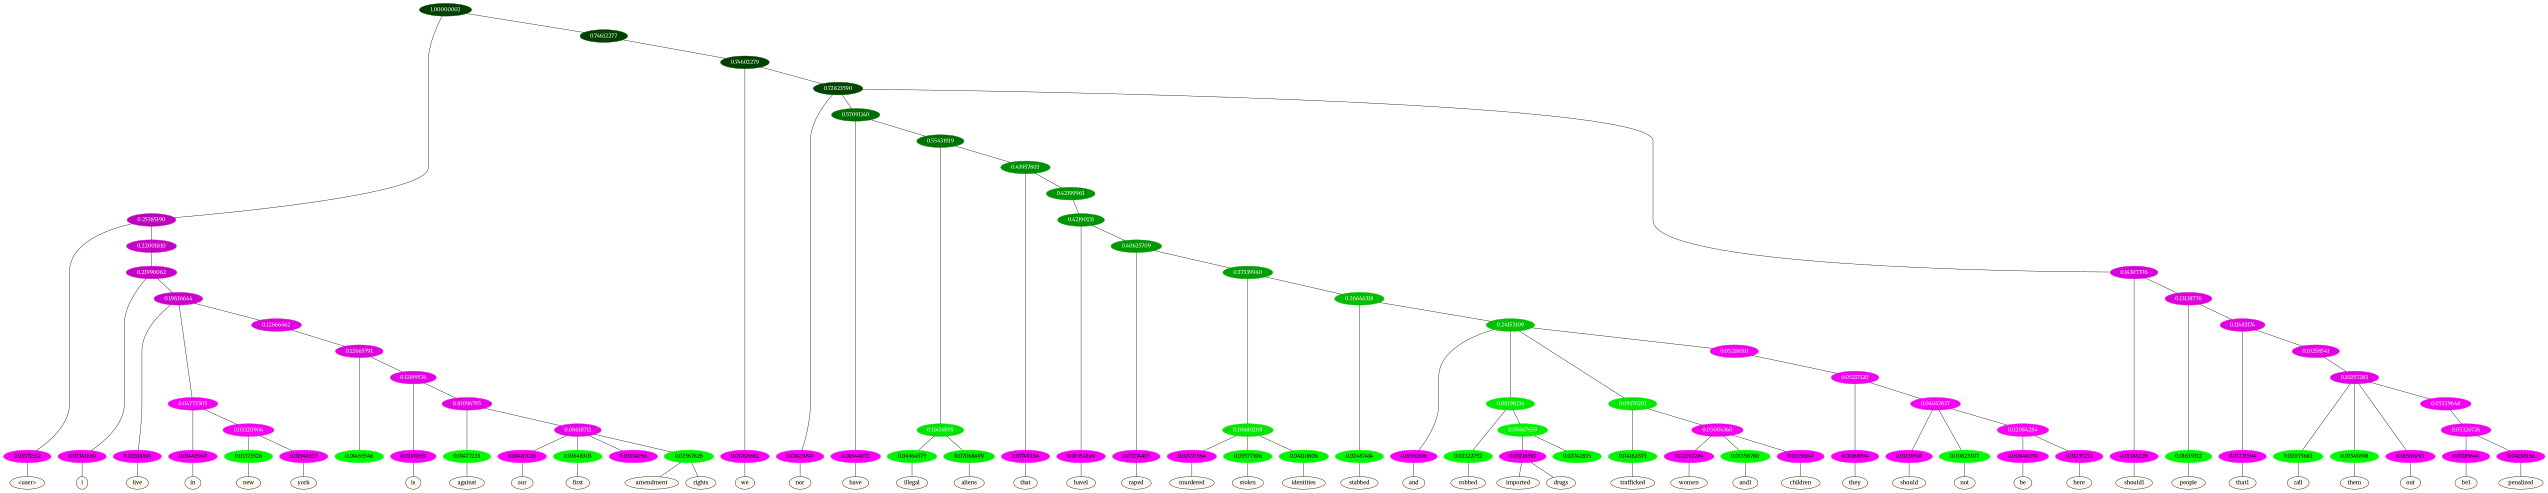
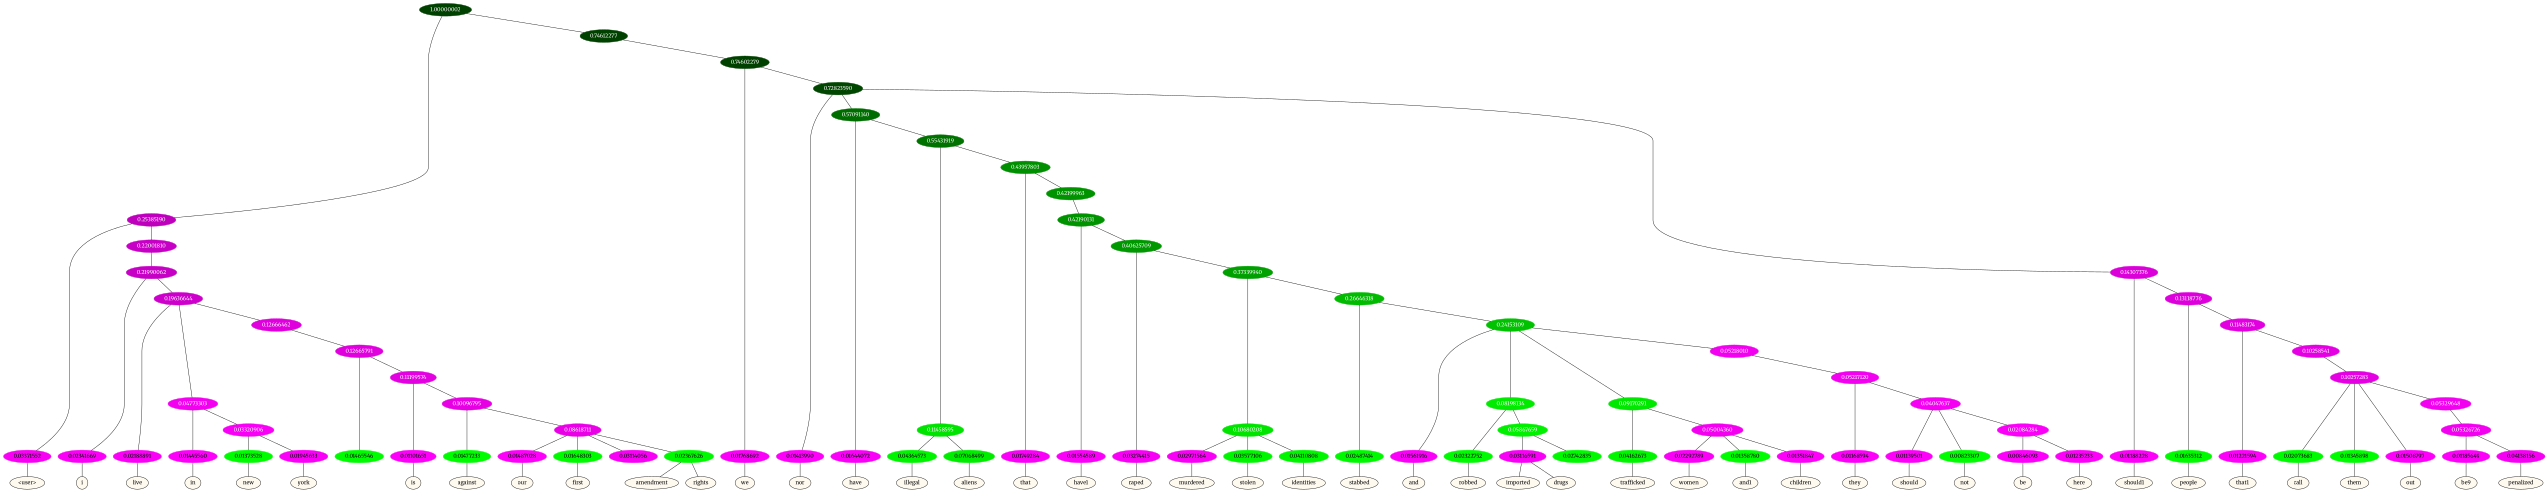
(1909, 456) -> (1909, 456)
(2466, 483) -> (2466, 483)
